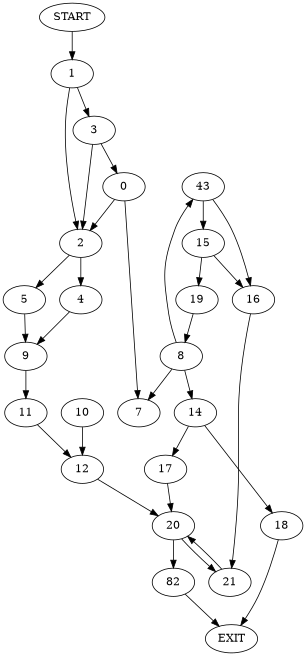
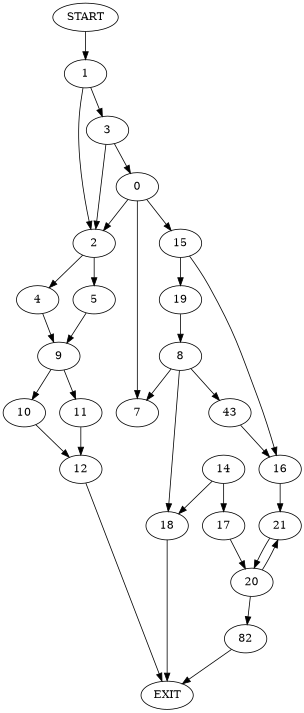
(203, 211) -> (156, 212)
none -> (44, 381)
(187, 381) -> (174, 437)
(125, 495) -> (122, 578)
